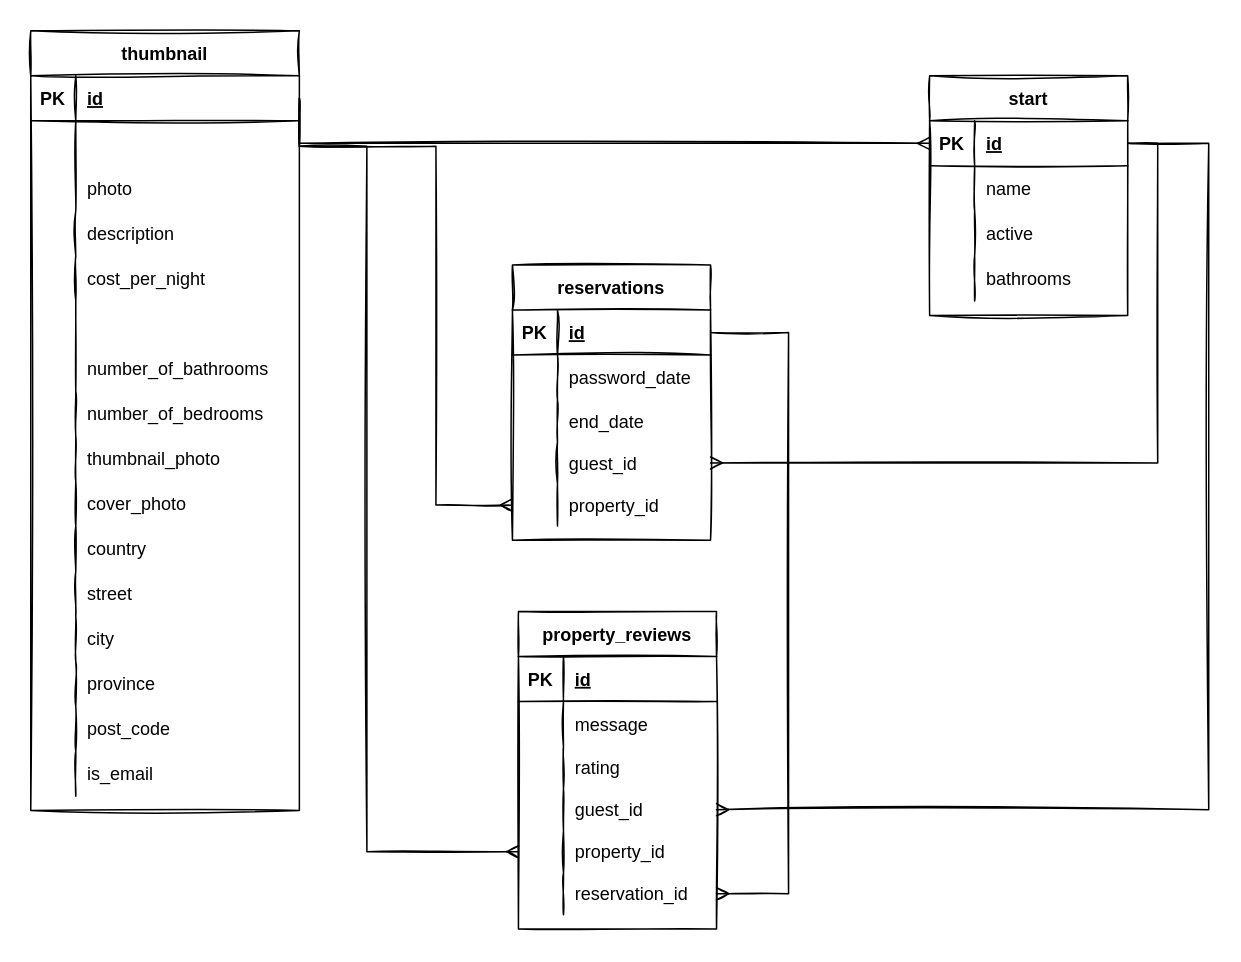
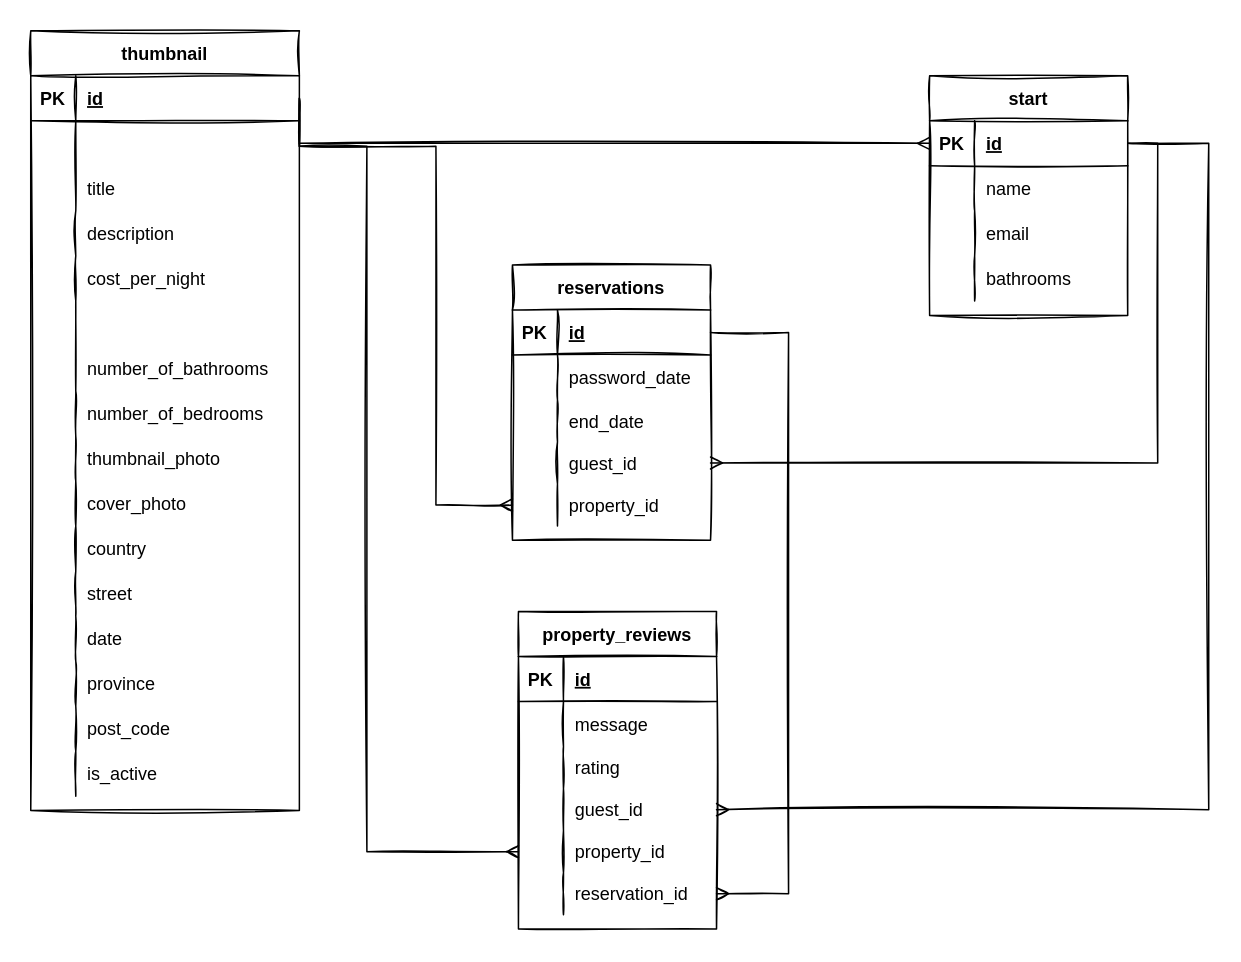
(112, 189) -> (108, 189)
(1013, 234) -> (1006, 234)
(105, 639) -> (107, 639)
(120, 774) -> (128, 774)
